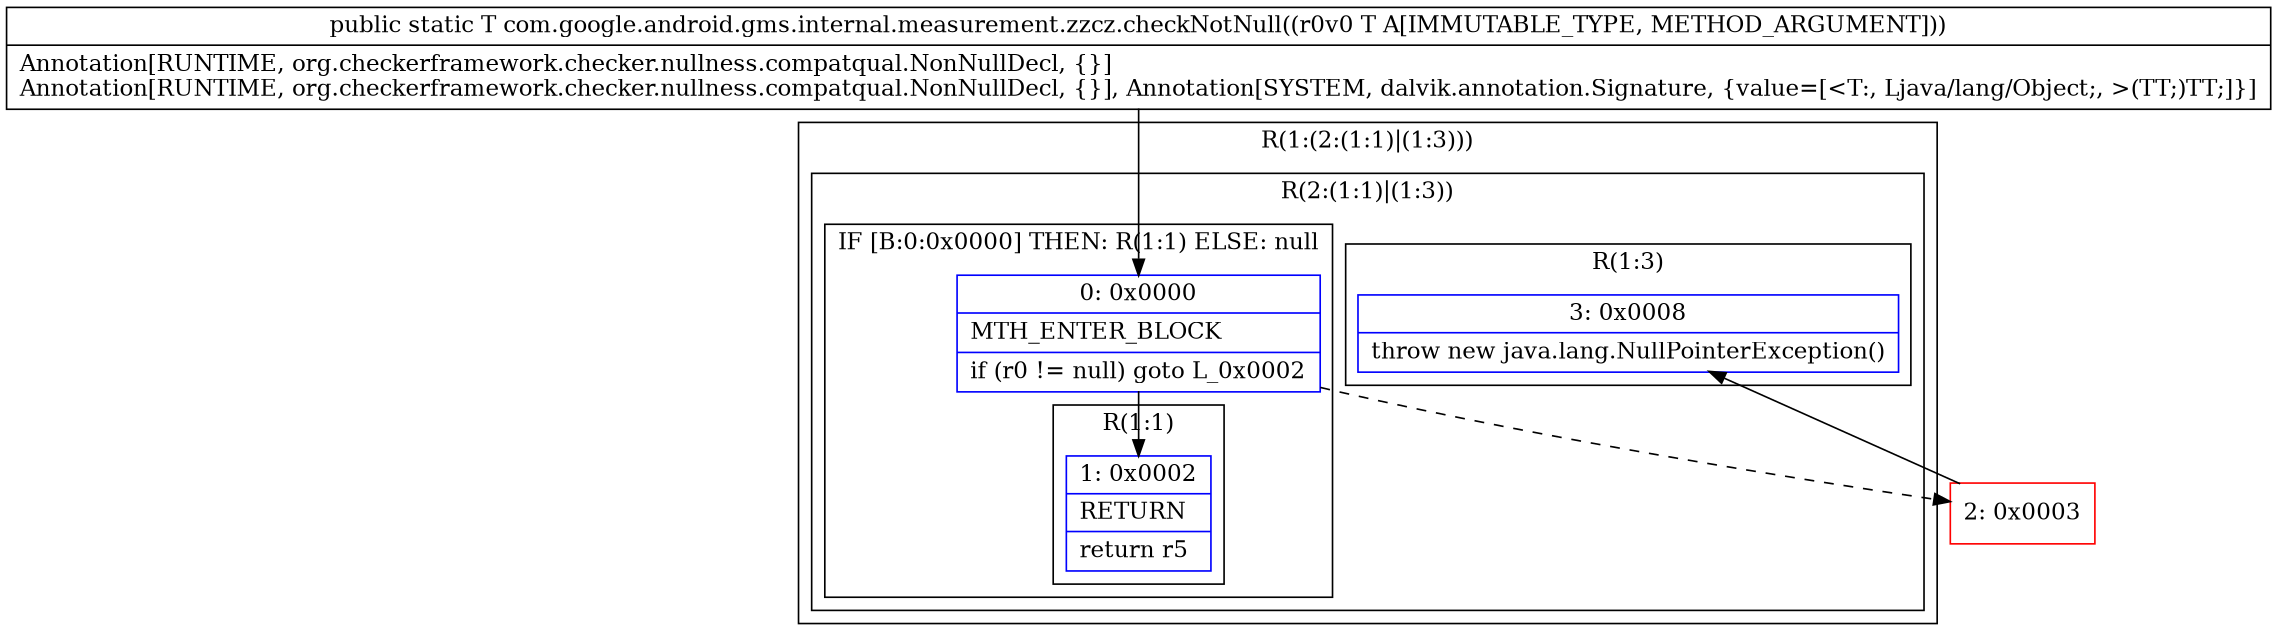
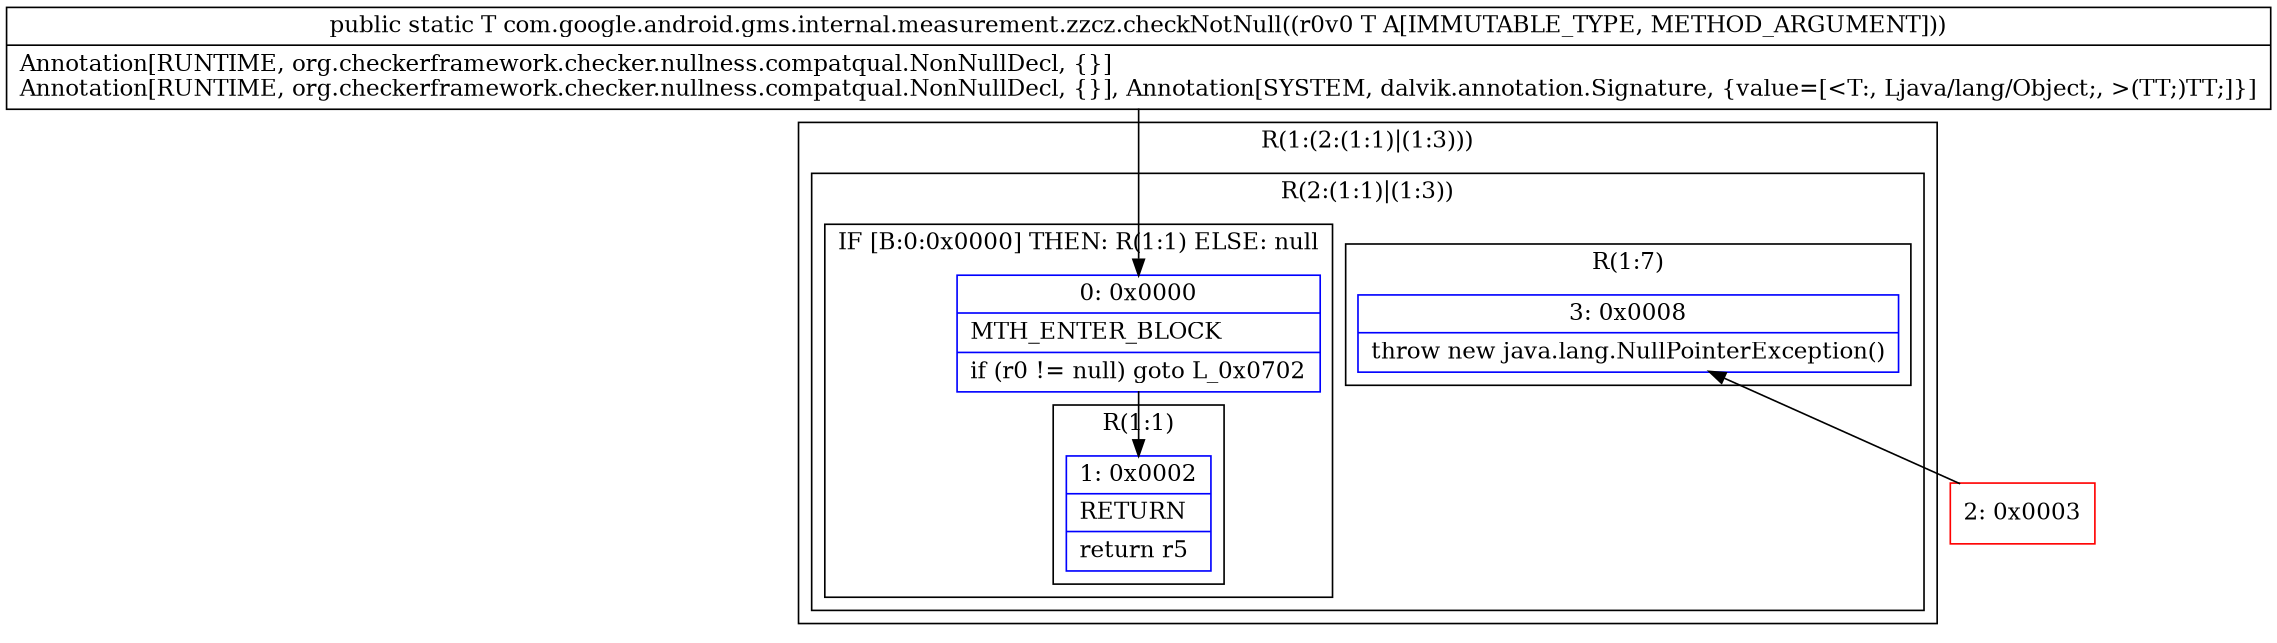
(1628, 263) -> (1628, 263)
(1139, 371) -> (1139, 371)
(1626, 449) -> none
